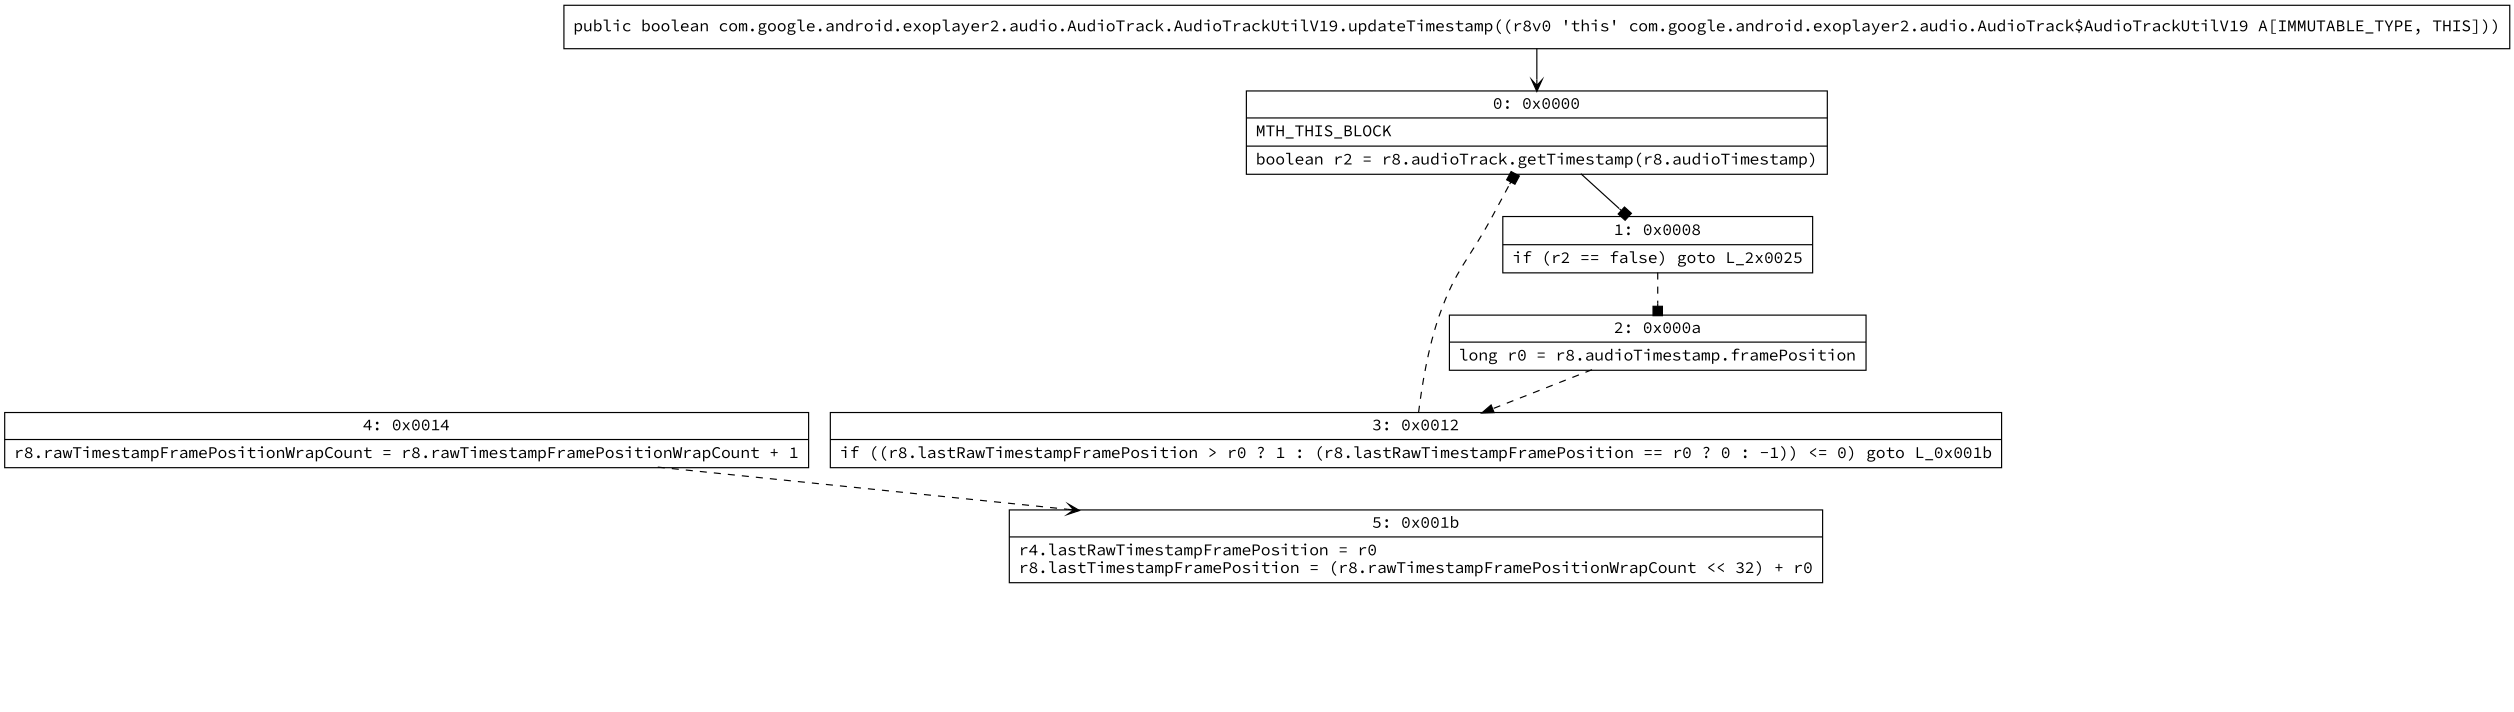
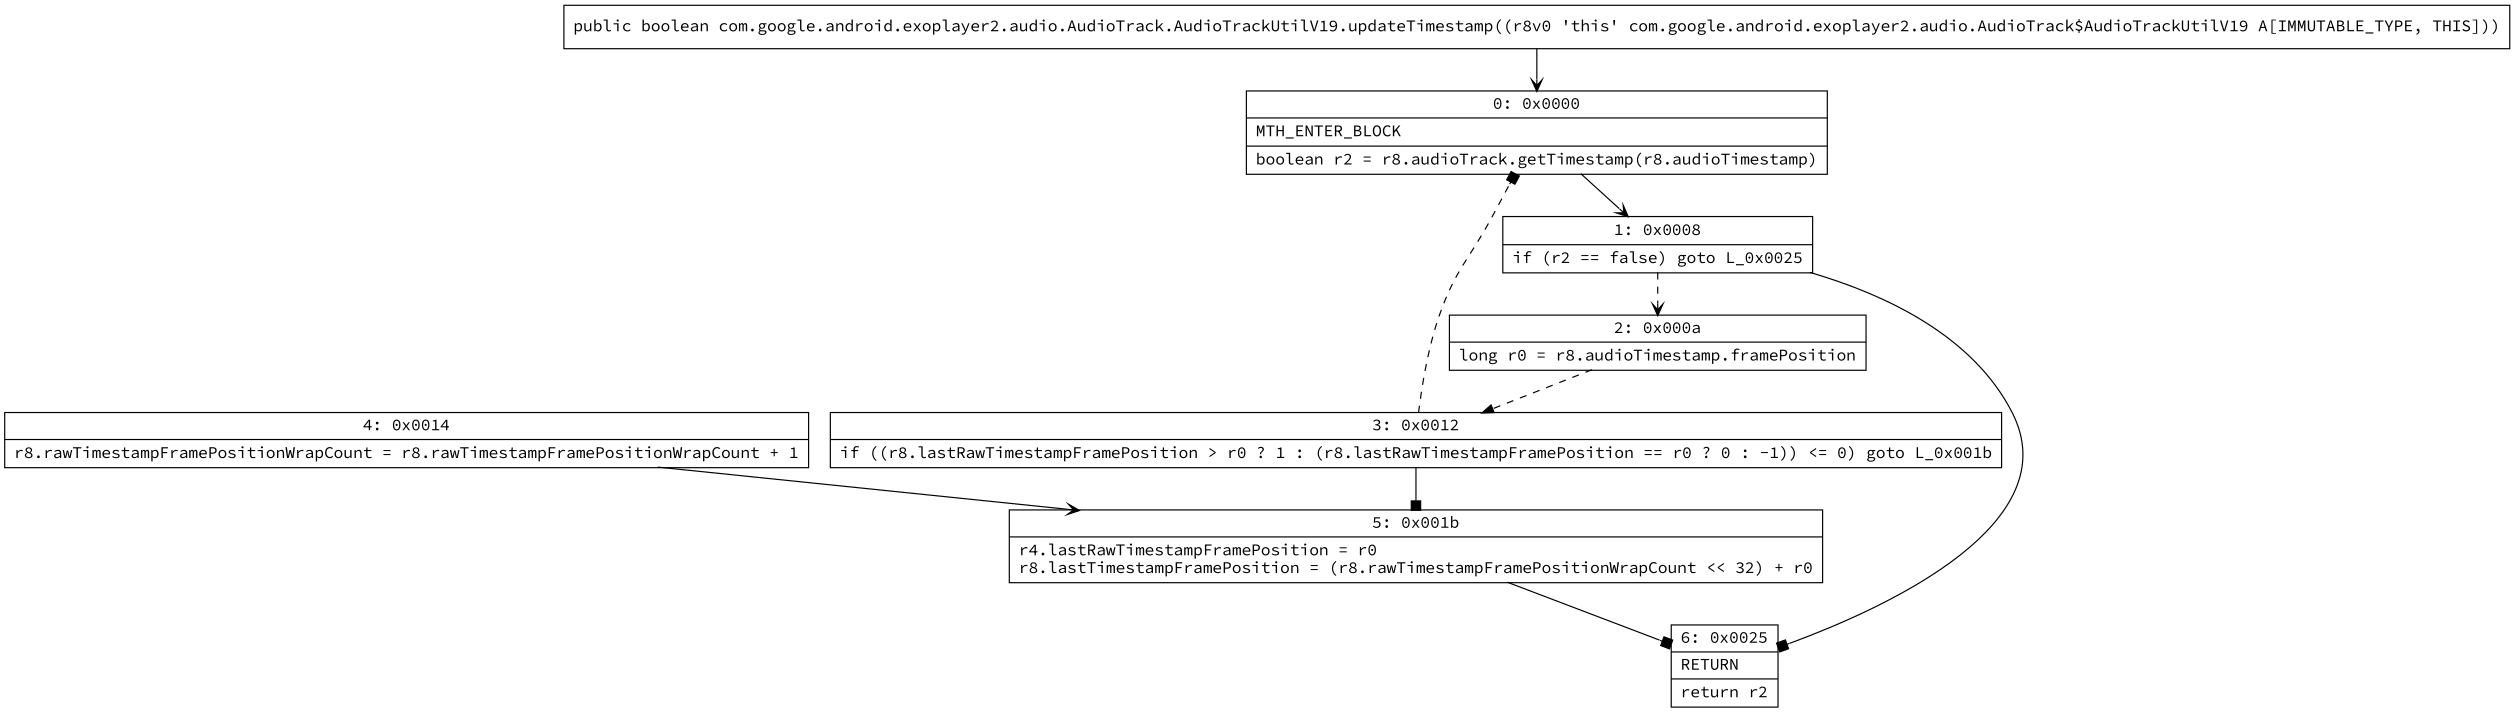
(1324, 131) -> (1329, 131)
(1600, 191) -> (1600, 191)
(1658, 258) -> (1658, 258)
(1658, 288) -> (1658, 288)
none -> (1416, 483)
(863, 488) -> (863, 488)
none -> (1725, 666)
